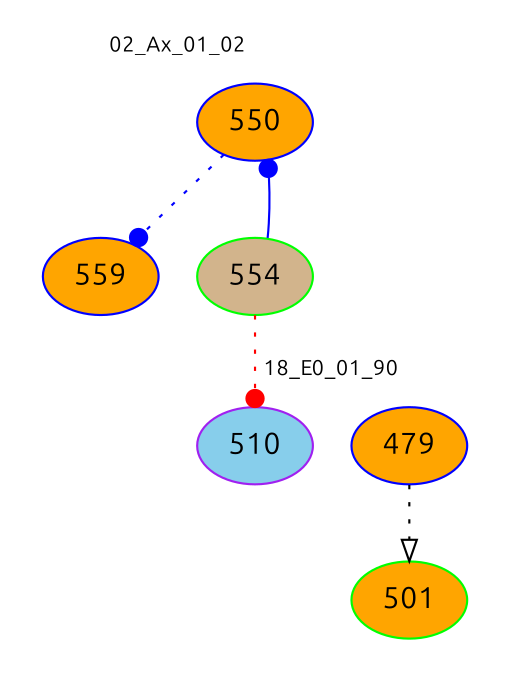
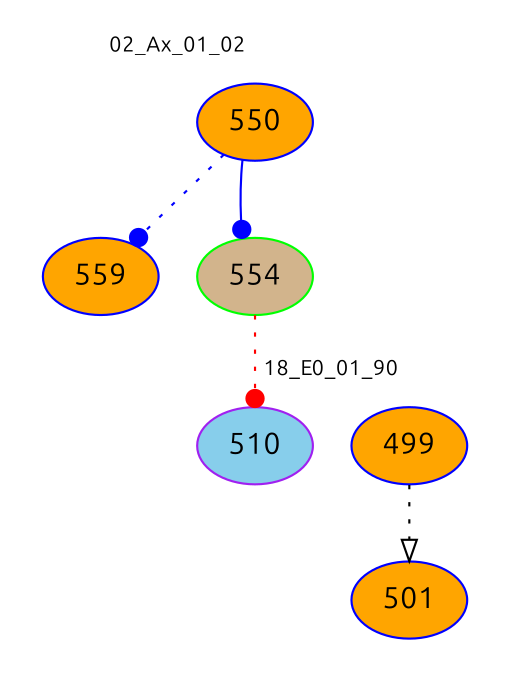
(269, 208) -> (241, 190)
(409, 446) -> (409, 446)
(409, 600) -> (409, 600)
